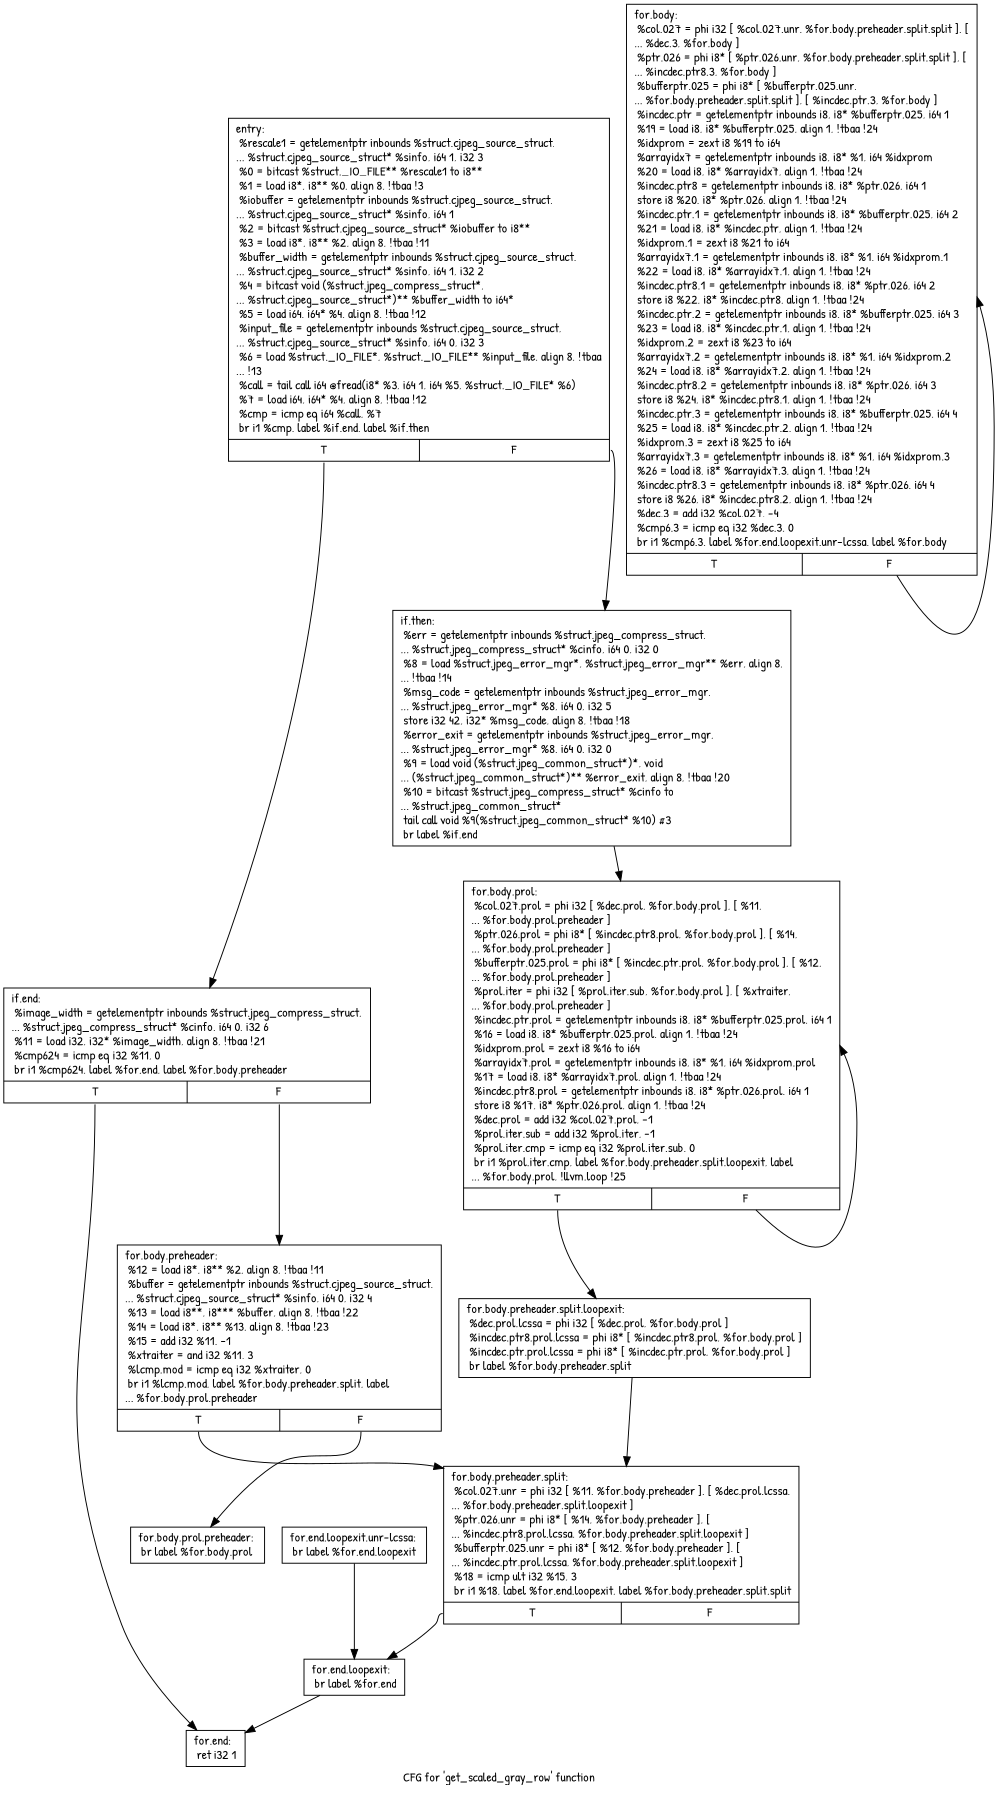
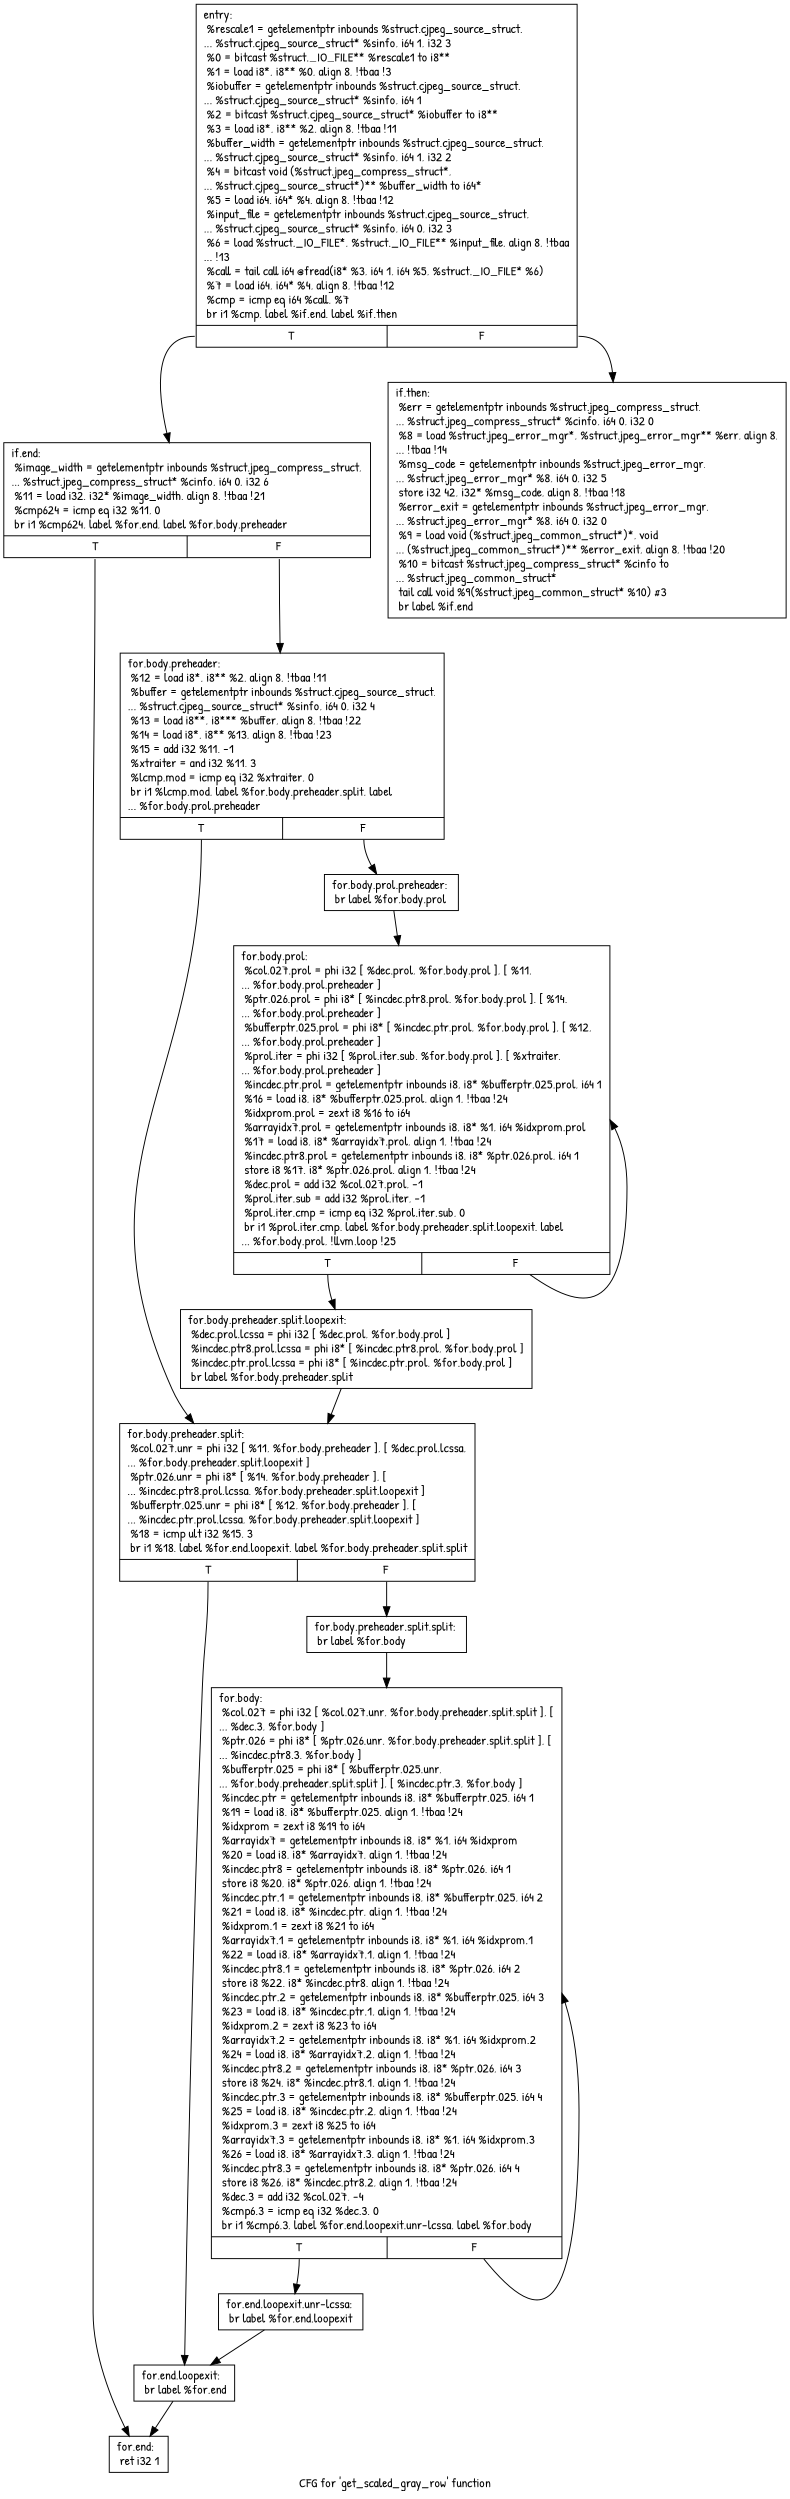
(616, 859) -> (396, 923)
none -> (387, 1634)
none -> (299, 2272)
